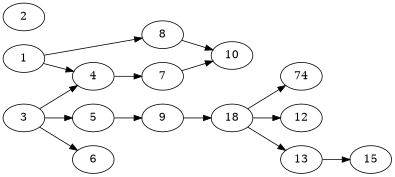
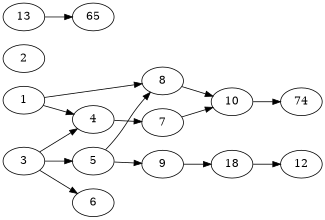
(263, 99) -> (263, 102)
none -> (125, 126)
(263, 137) -> none
(371, 160) -> (93, 17)
